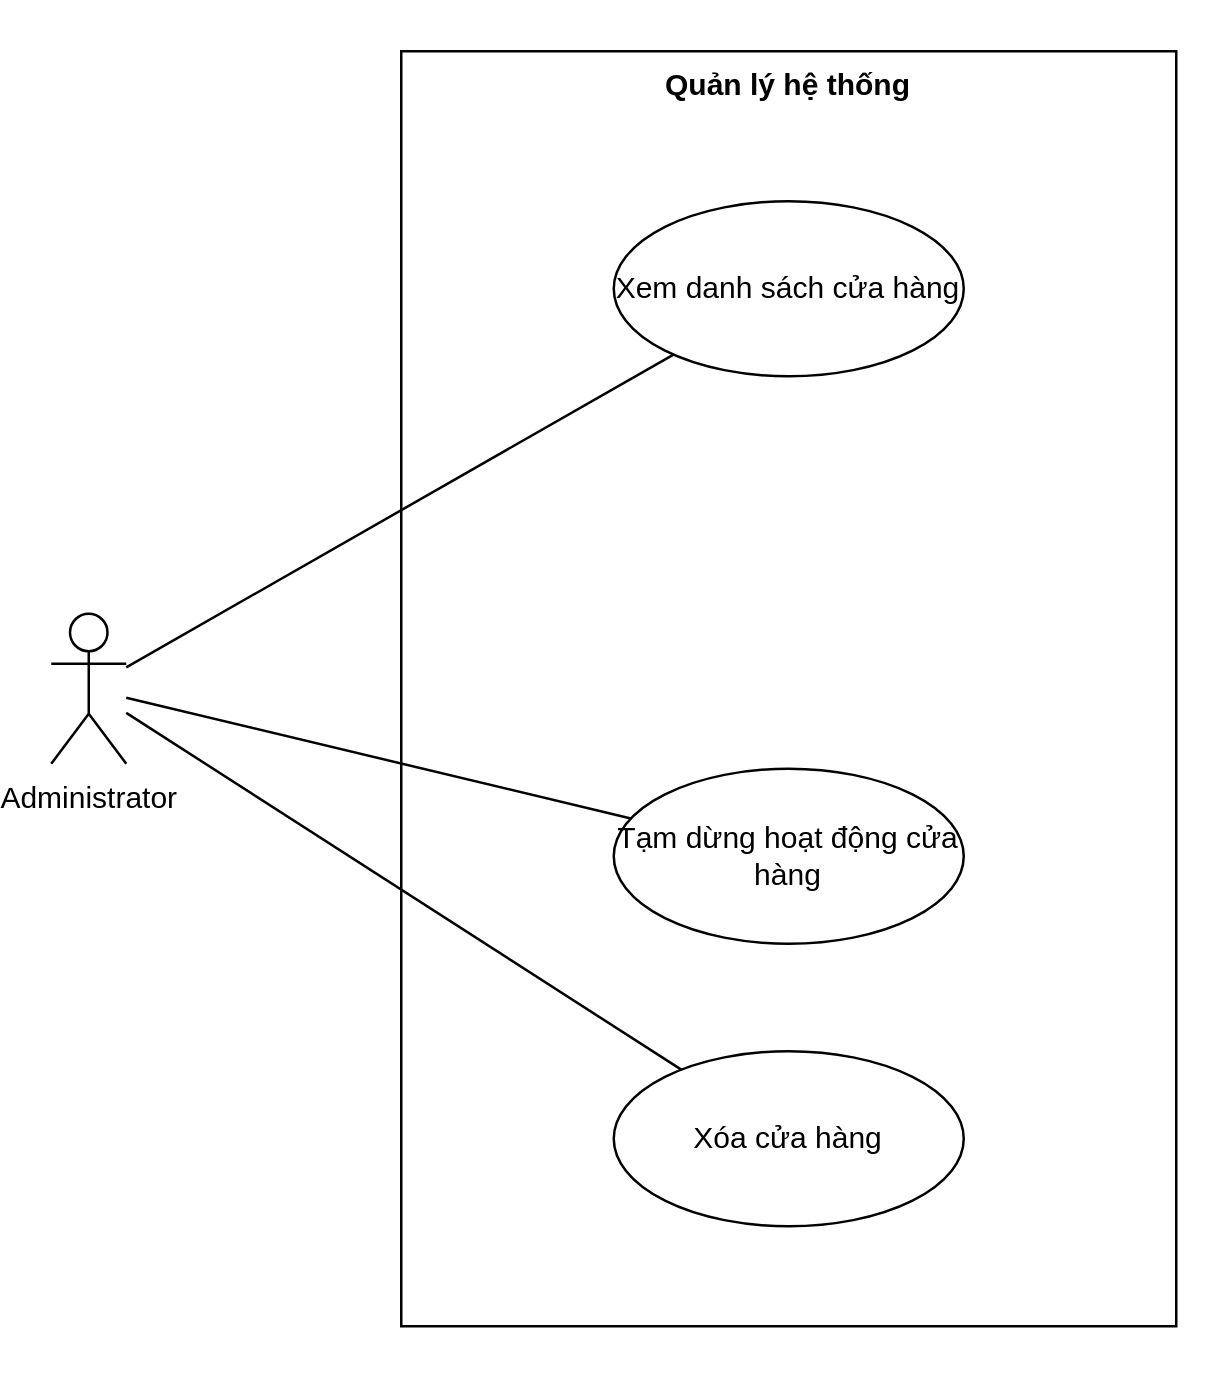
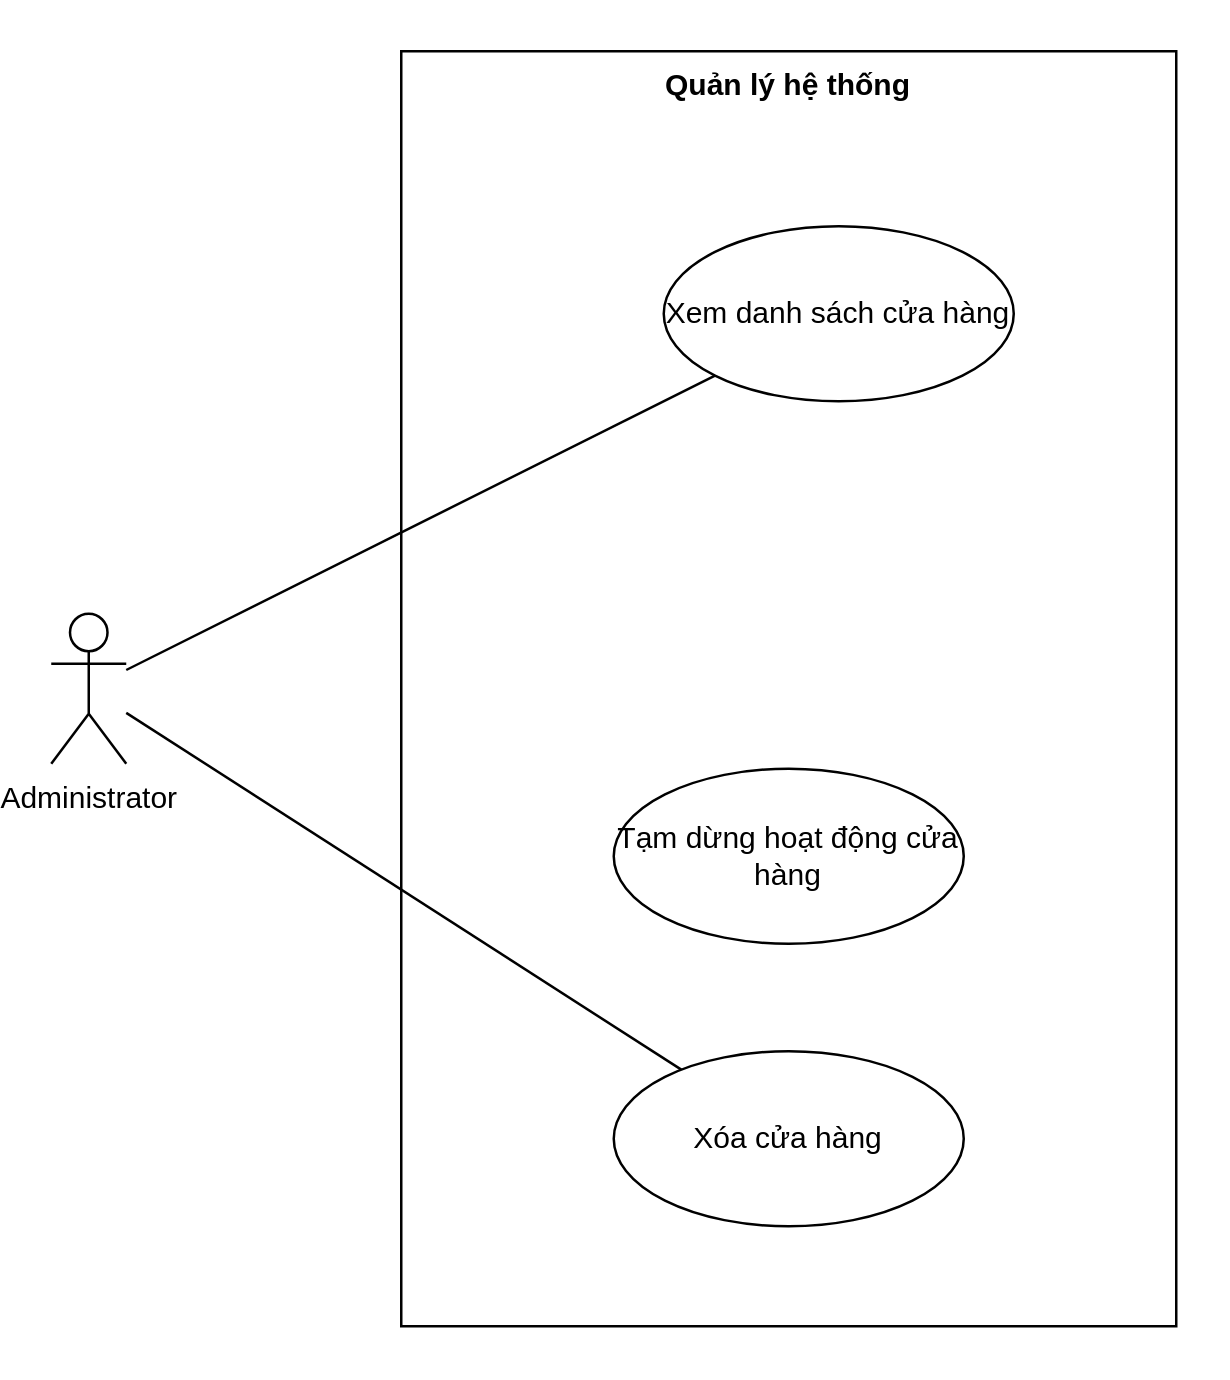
(789, 289) -> (839, 314)
(379, 758) -> none
